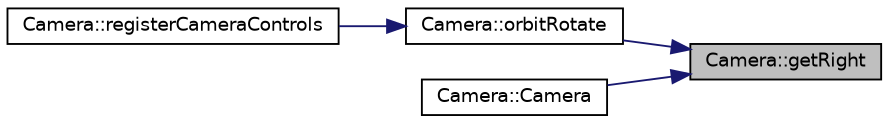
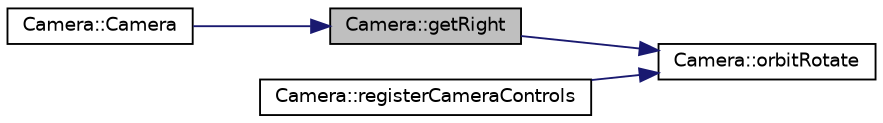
(647, 44) -> (580, 42)
